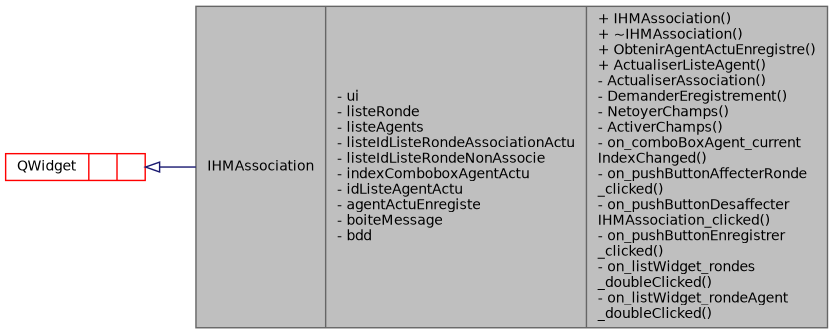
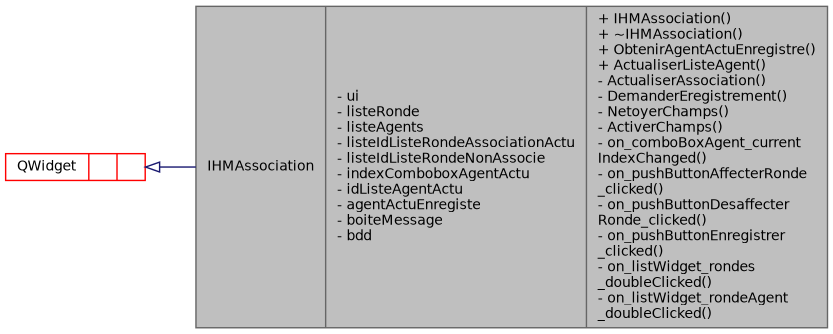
(684, 221) -> (653, 221)
